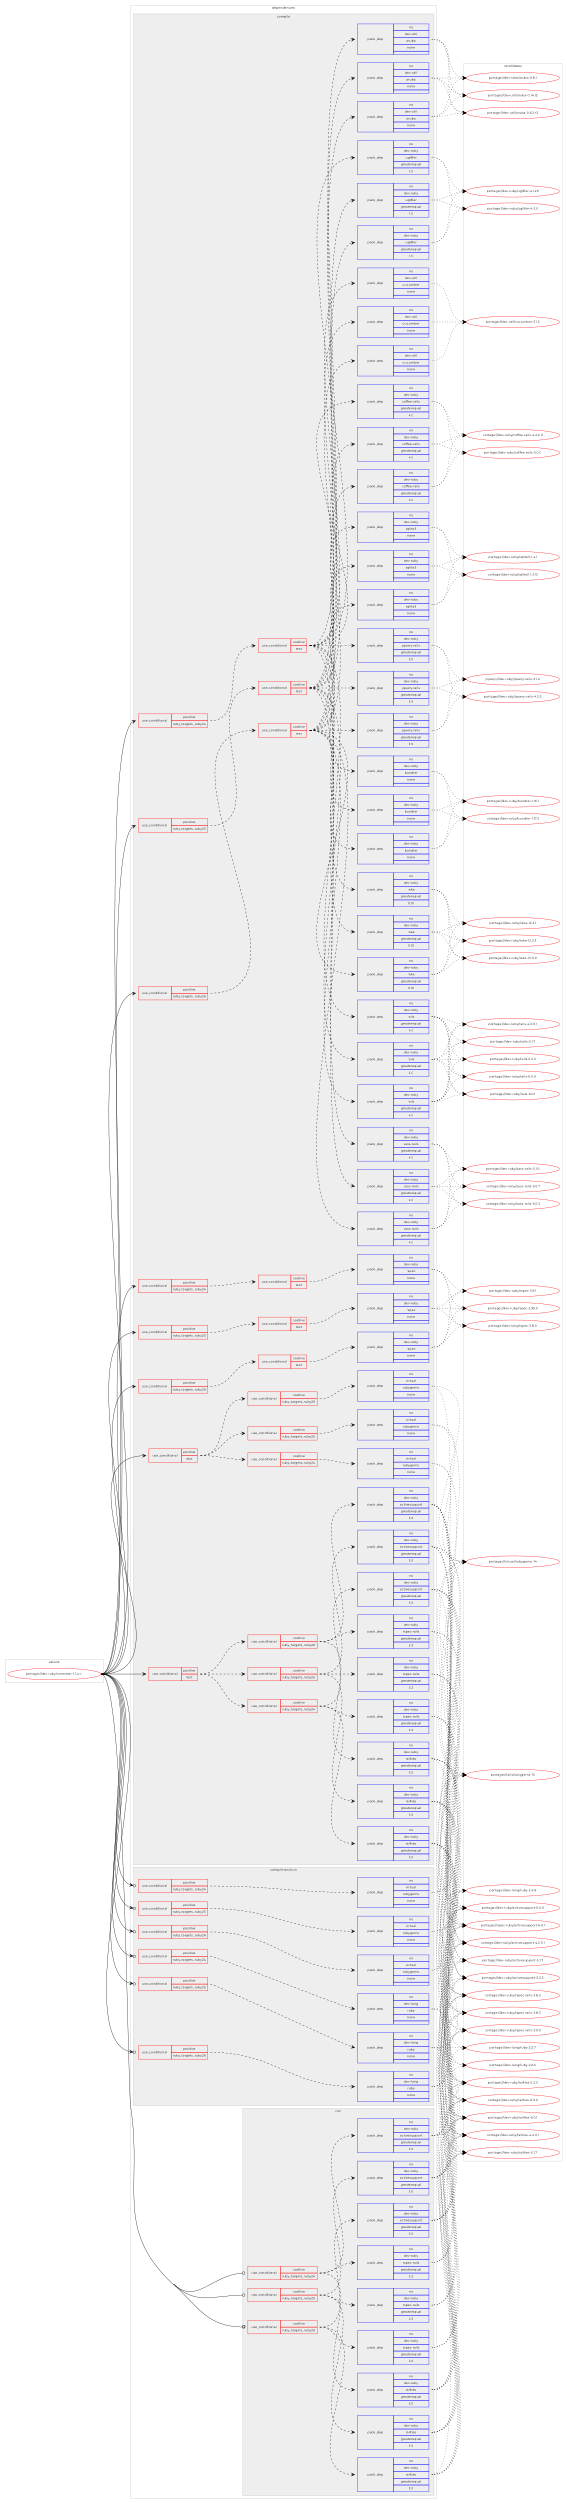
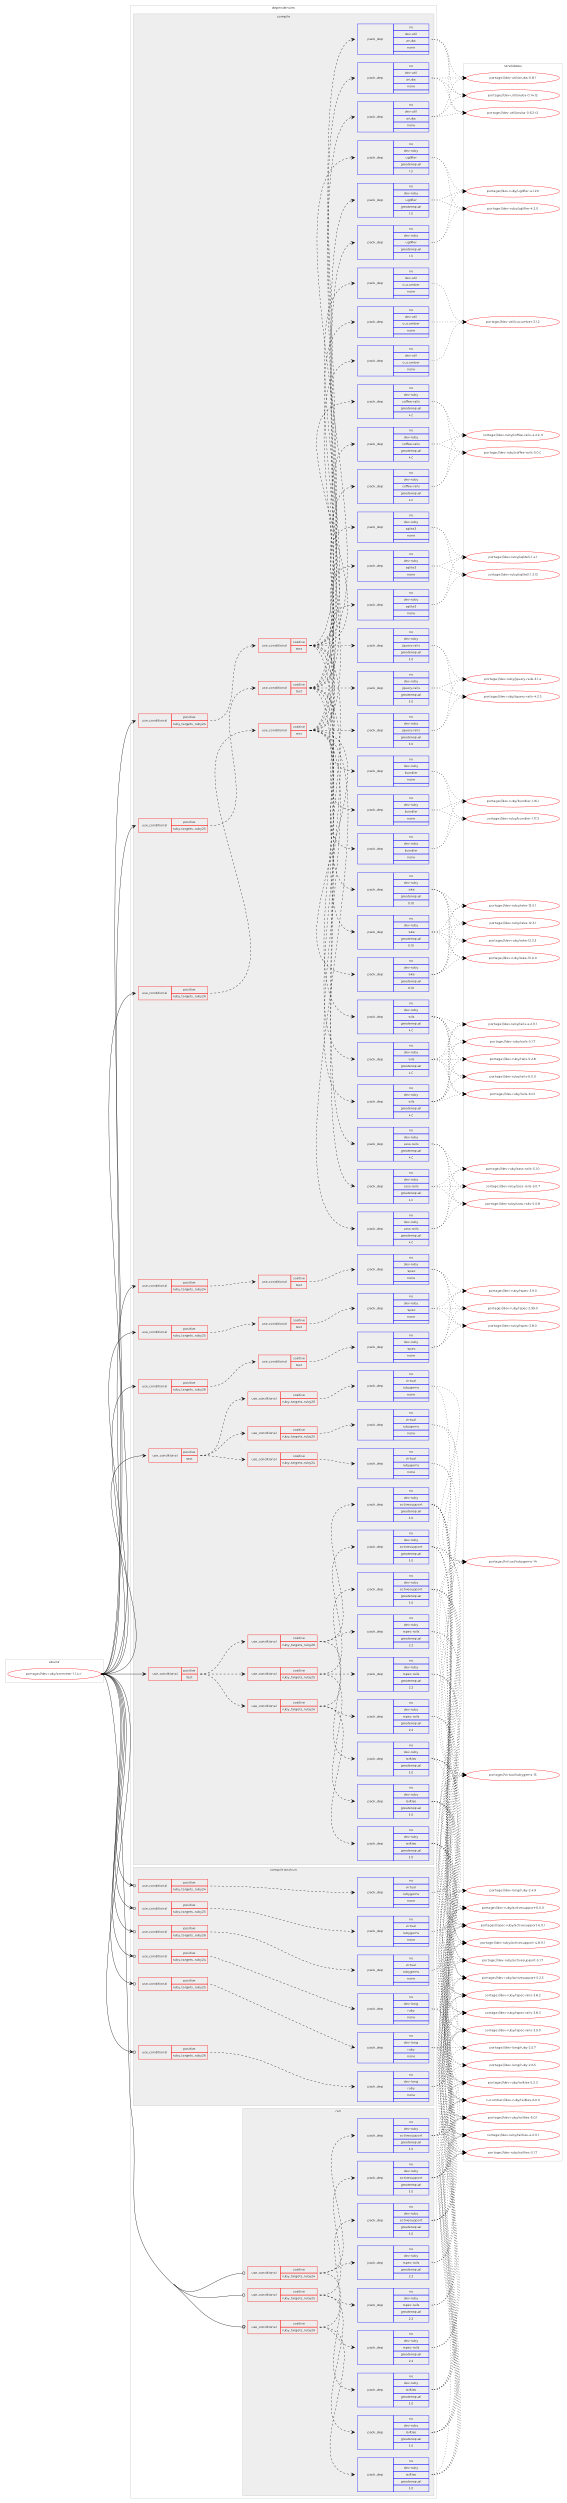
(513, 78) -> (513, 78)
(513, 679) -> (513, 679)
none -> (513, 906)
(513, 1059) -> (513, 1059)
(513, 1204) -> (513, 1204)
(513, 1291) -> (513, 1291)
(513, 1775) -> (513, 1775)
(513, 1943) -> (513, 1943)
(513, 2100) -> (513, 2100)
